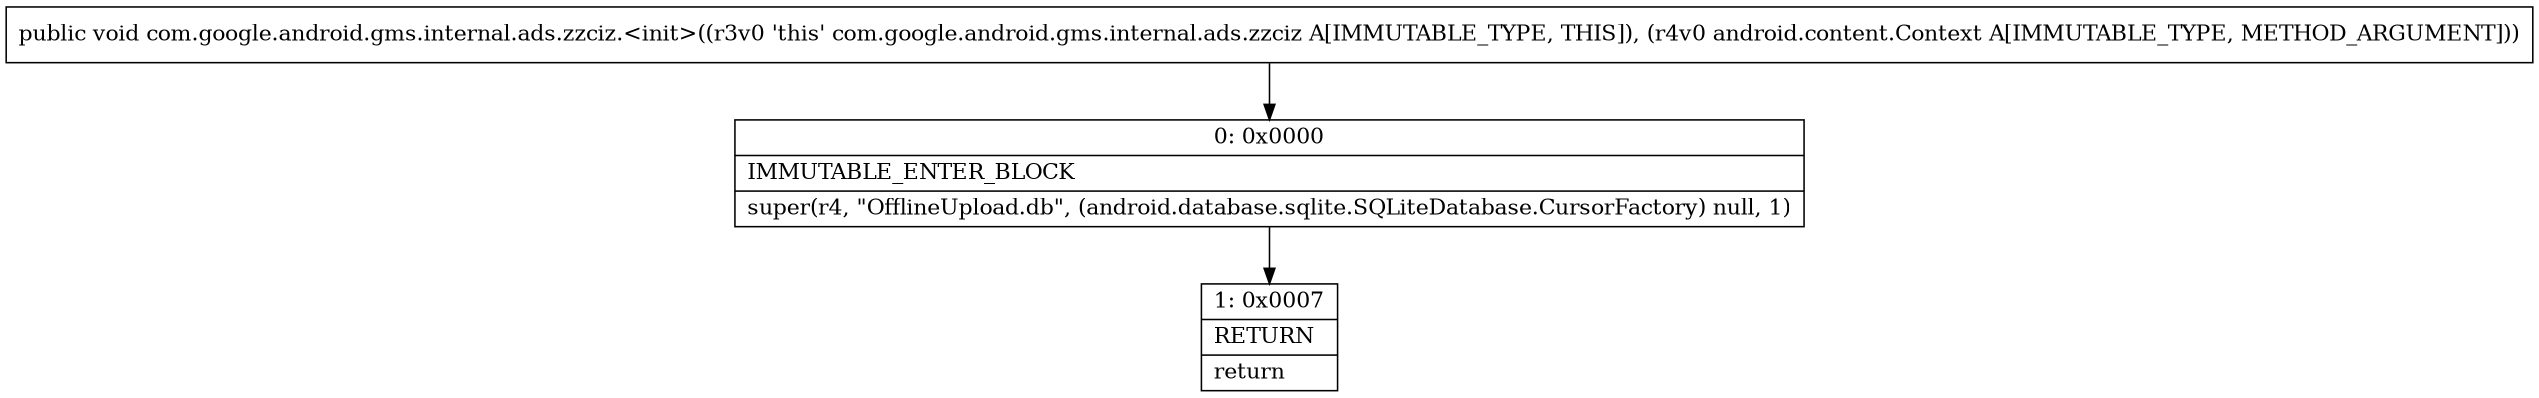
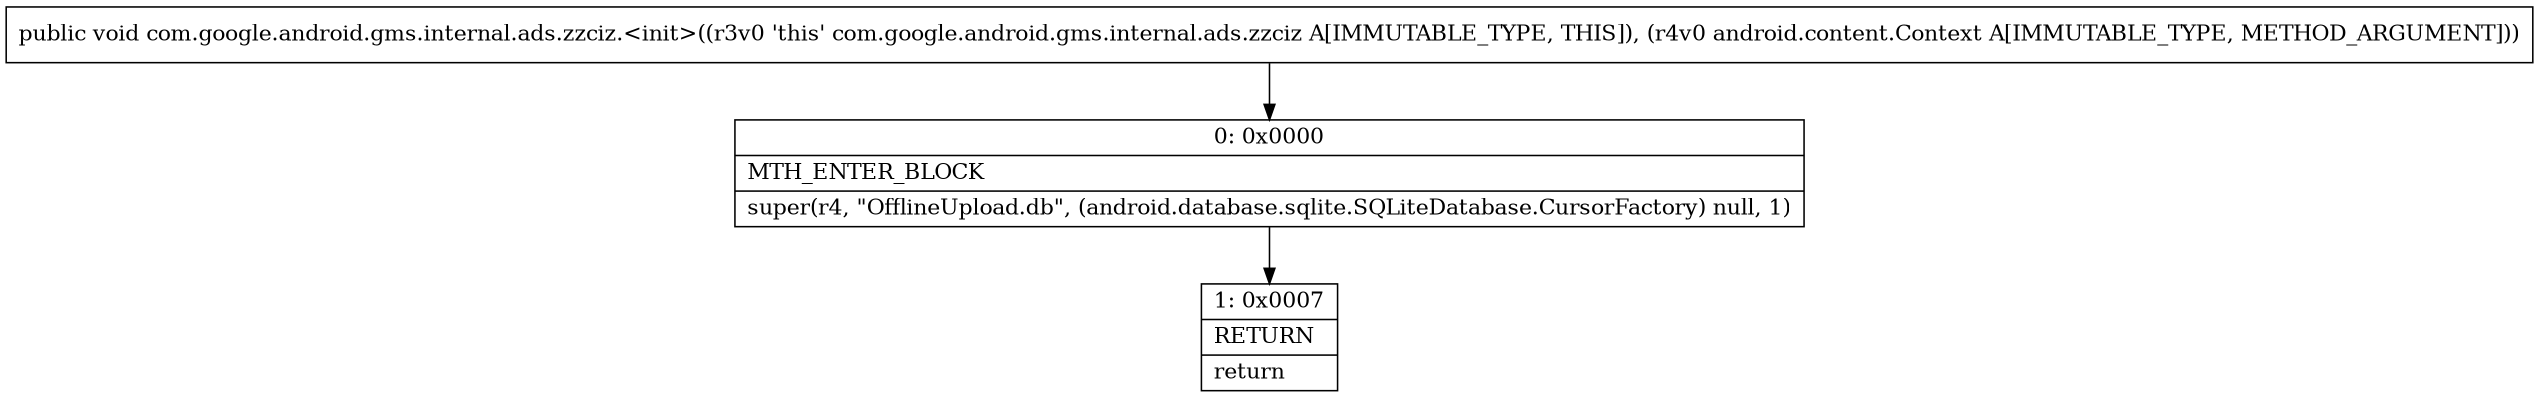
(911, 173) -> (866, 173)
